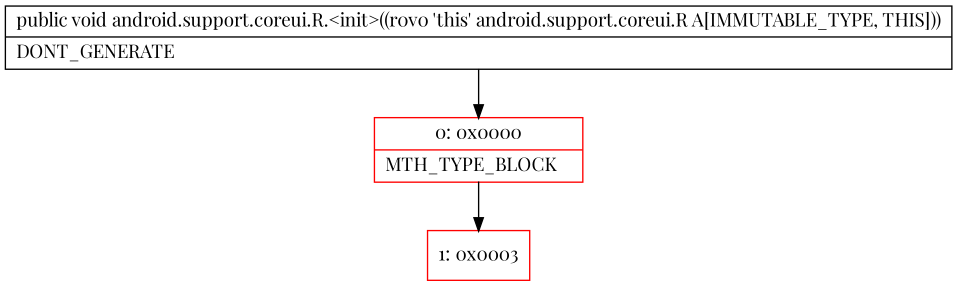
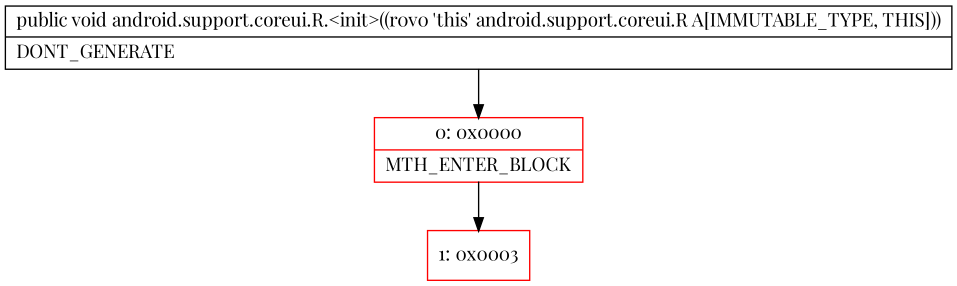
(471, 165) -> (479, 165)
